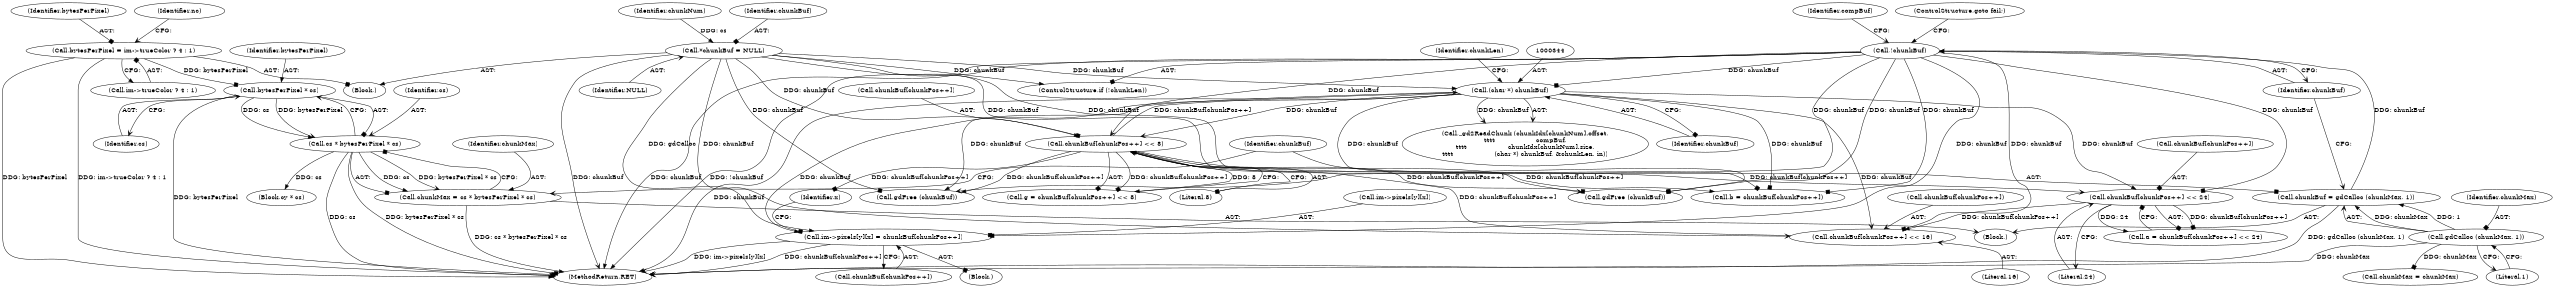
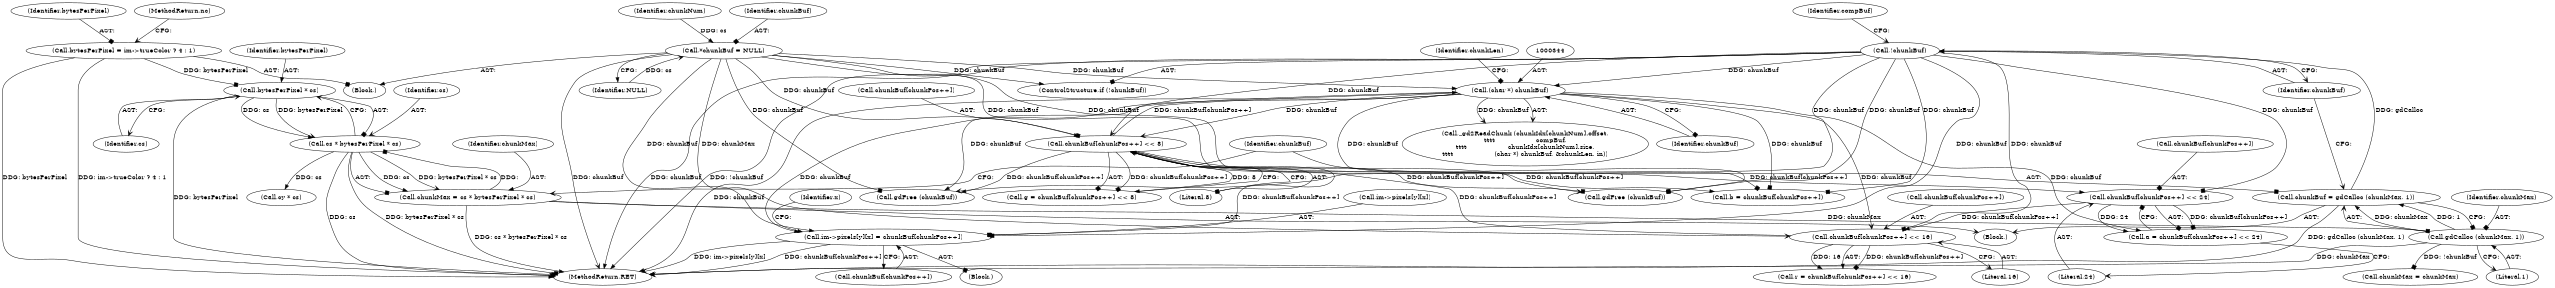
(180, 11) -> (180, 11)
(1960, 11) -> none
none -> (638, 59)
(1489, 70) -> (1489, 70)
(1712, 70) -> (1712, 70)
(659, 71) -> (659, 71)
(153, 90) -> none
(1093, 90) -> (1093, 90)
(1278, 99) -> (1278, 99)
(1868, 100) -> (1865, 130)
(2400, 110) -> (2400, 110)
(672, 144) -> (672, 144)
(729, 144) -> (729, 144)
(958, 169) -> (1237, 202)
(1679, 177) -> (1679, 177)
(511, 178) -> (511, 178)
(281, 197) -> (281, 197)
none -> (2448, 208)
none -> (1487, 216)
(773, 217) -> (773, 217)
(2084, 224) -> (2301, 269)
none -> (1959, 251)
(2450, 257) -> (2450, 257)
(2515, 257) -> (2515, 257)
(1187, 268) -> (1187, 268)
none -> (1845, 277)
